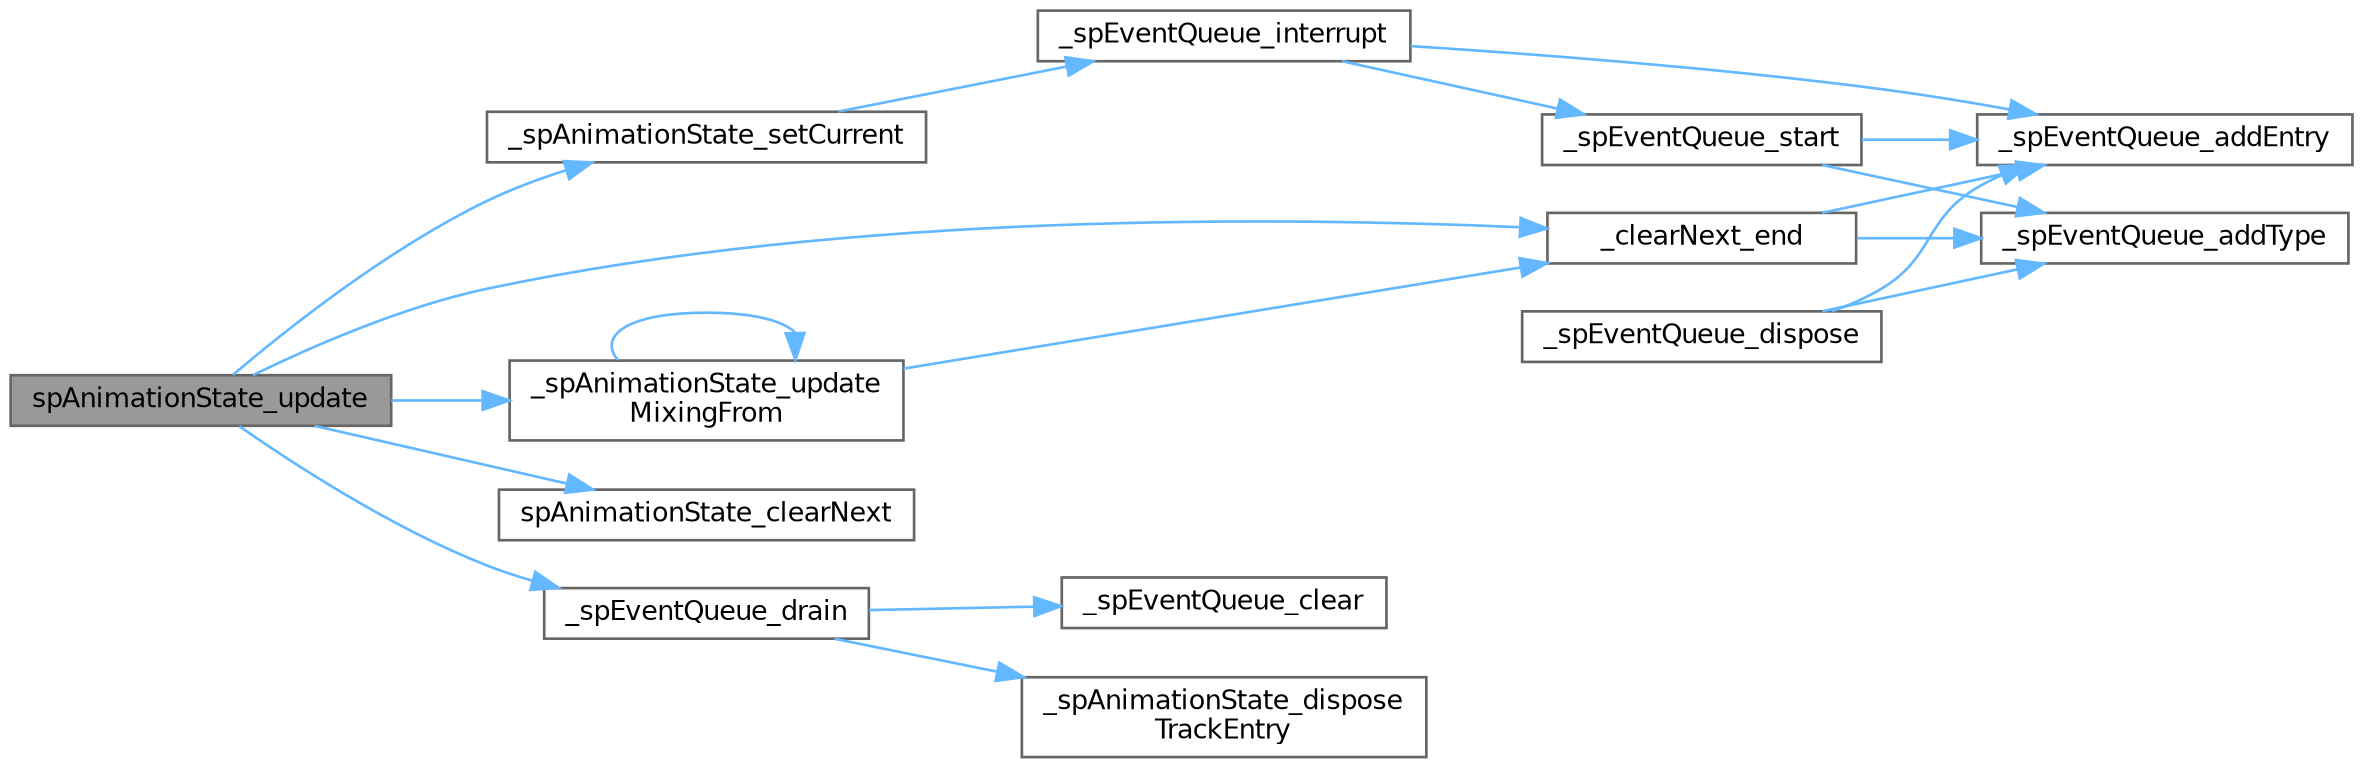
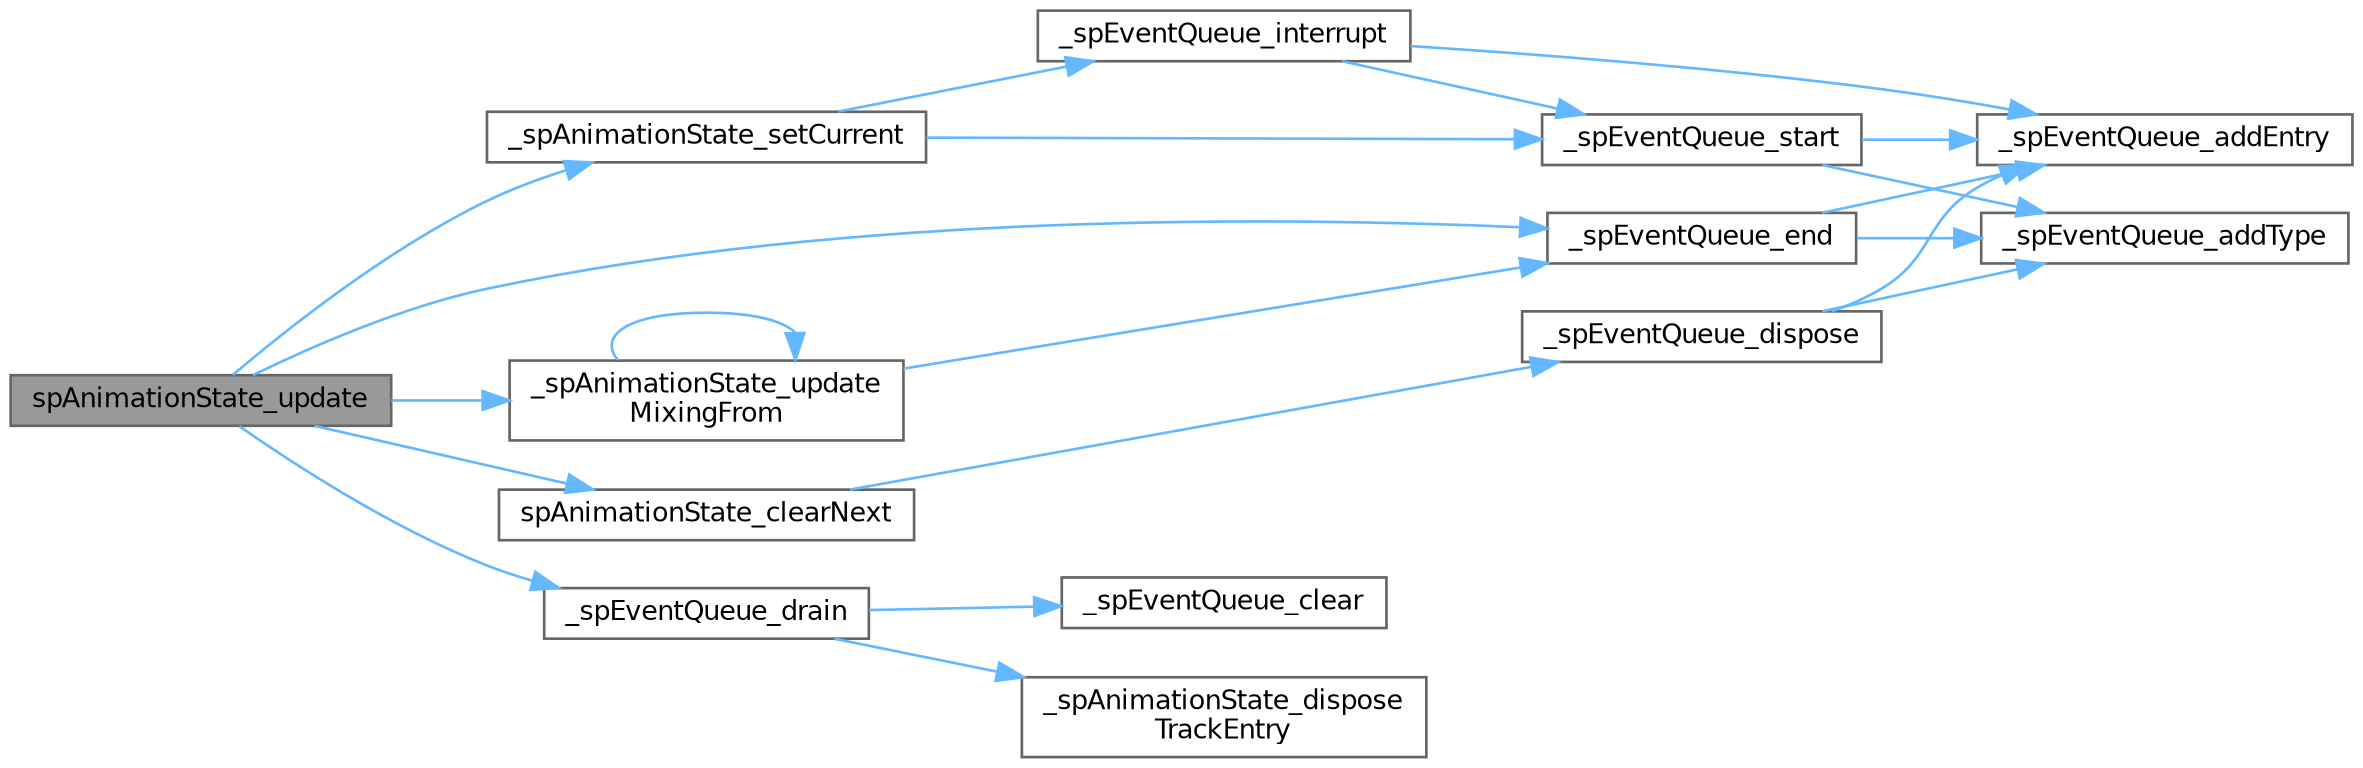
none -> (1220, 138)
(1702, 238) -> (1702, 238)
none -> (1191, 428)
